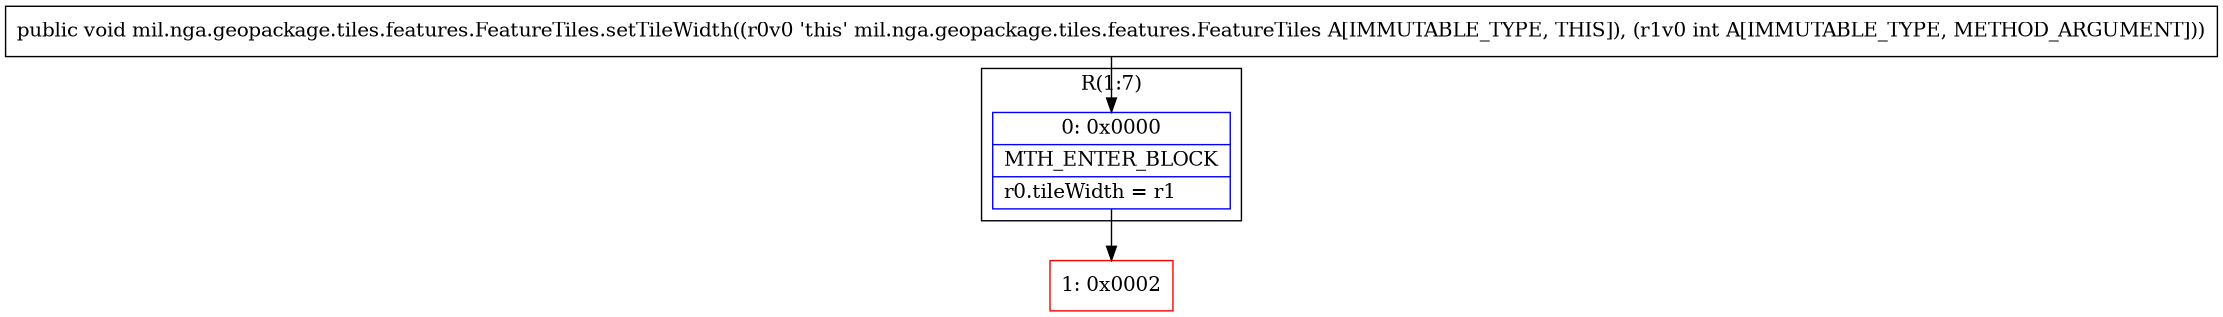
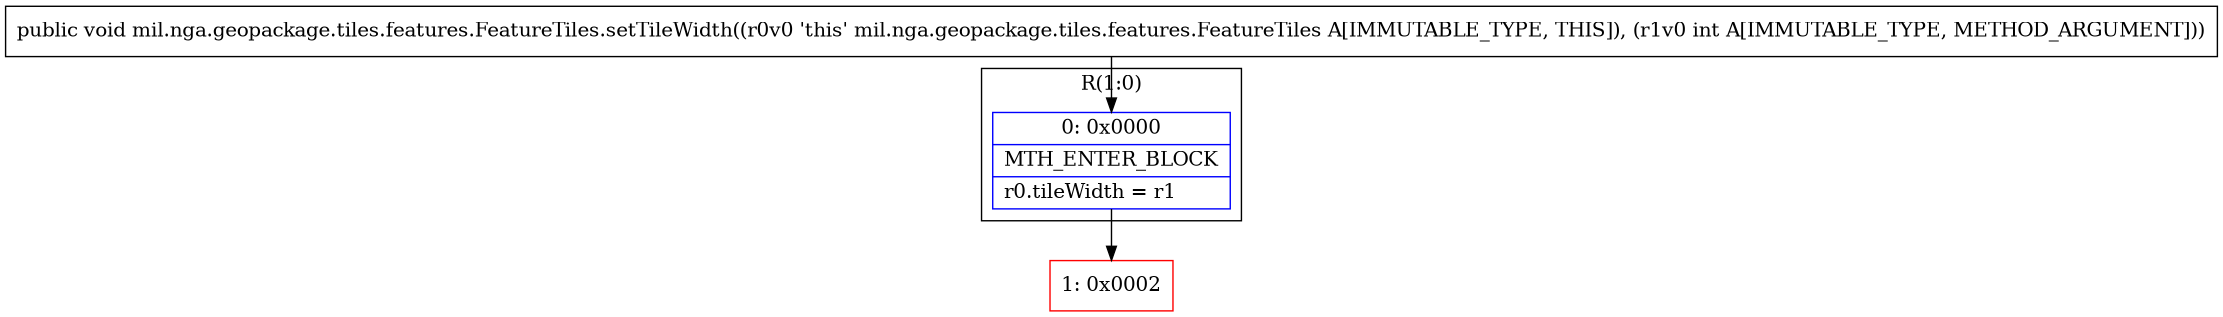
(1111, 85) -> (1111, 85)
